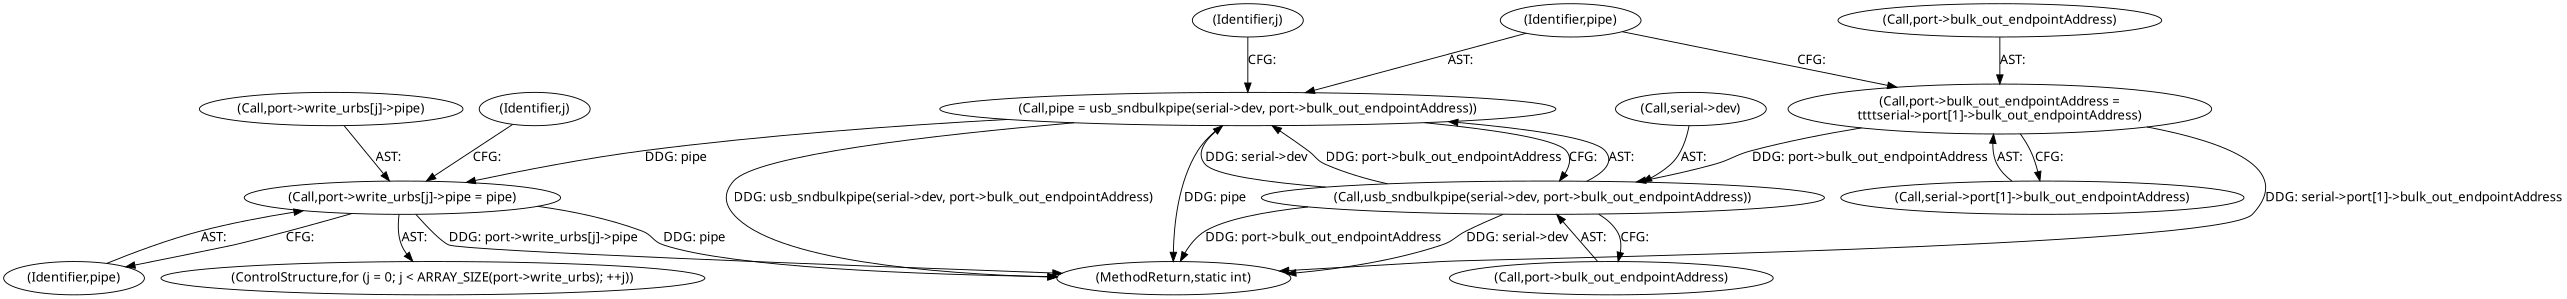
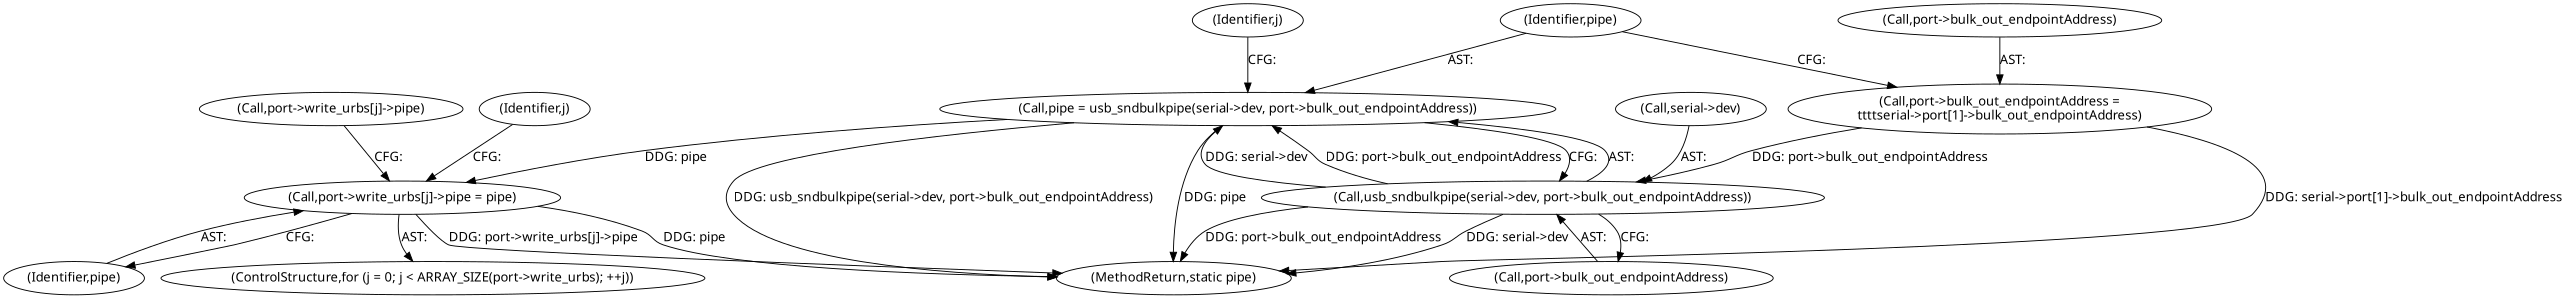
(390, 157) -> (390, 157)
(2042, 198) -> none
(1174, 278) -> (1174, 278)
